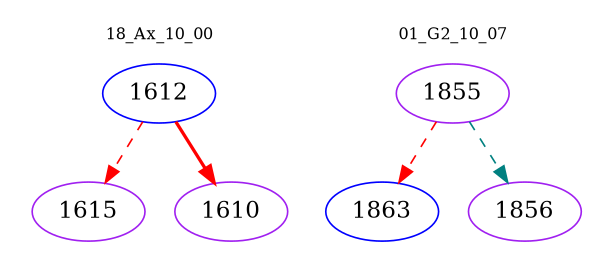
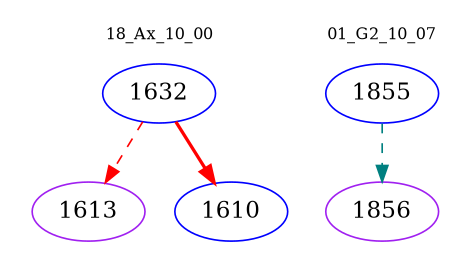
(159, 93) -> (159, 93)
(453, 93) -> (382, 93)
(89, 212) -> (89, 212)
(231, 212) -> (231, 212)
(382, 212) -> none
